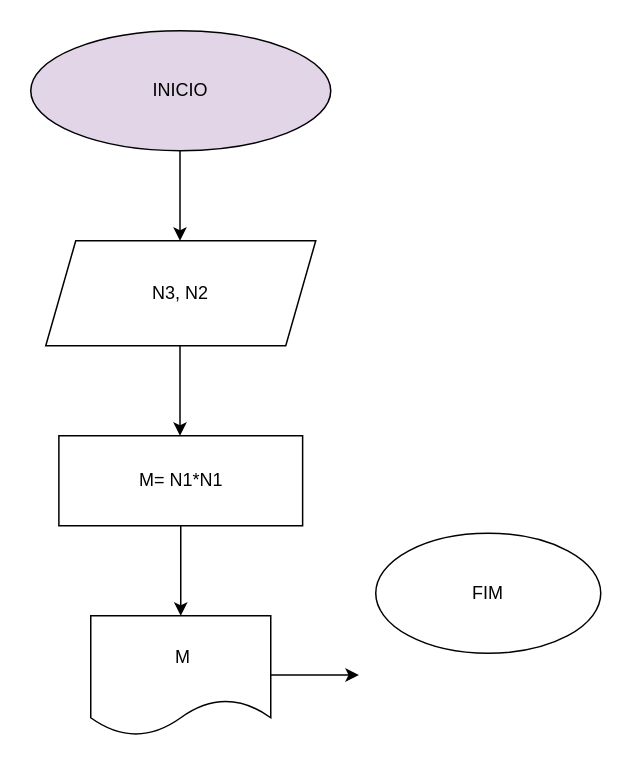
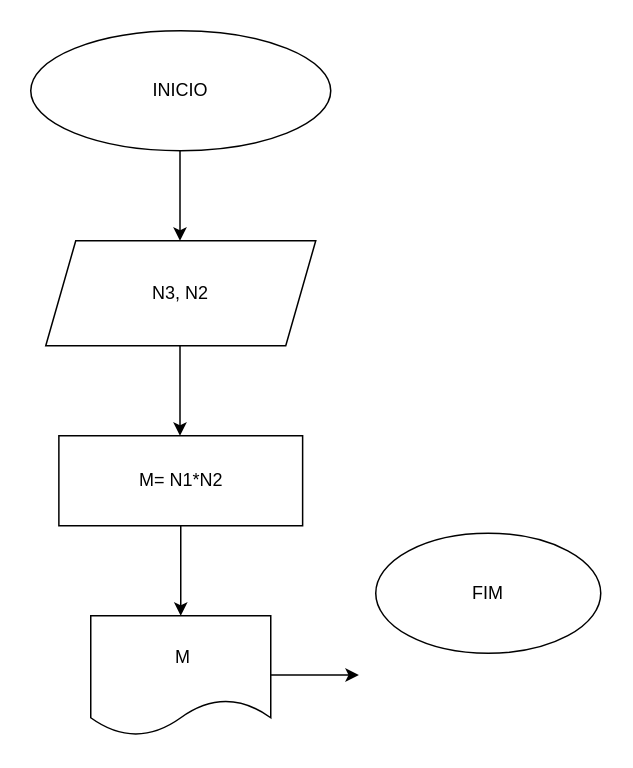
(181, 91) -> (181, 91)
(182, 481) -> (182, 481)
